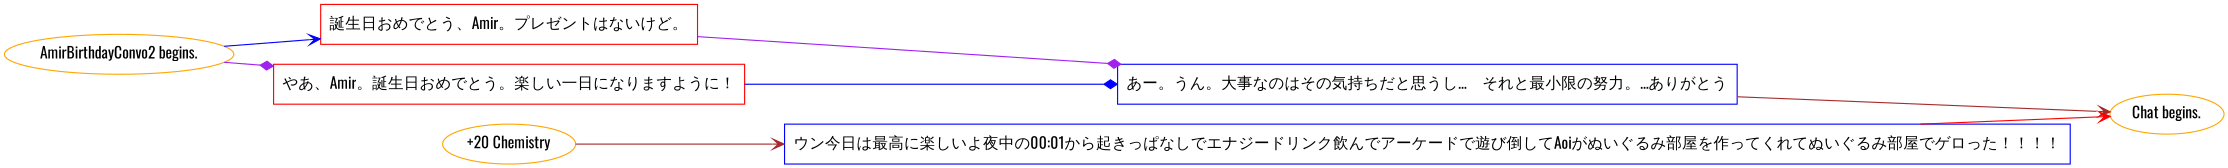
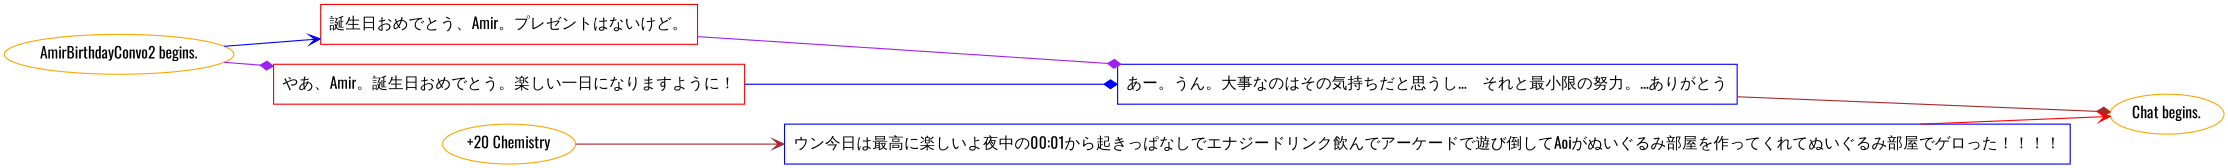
(1917, 104) -> (1917, 104)
